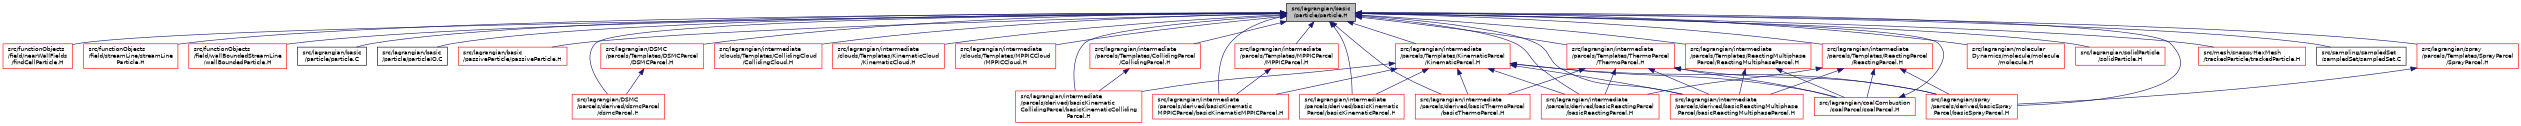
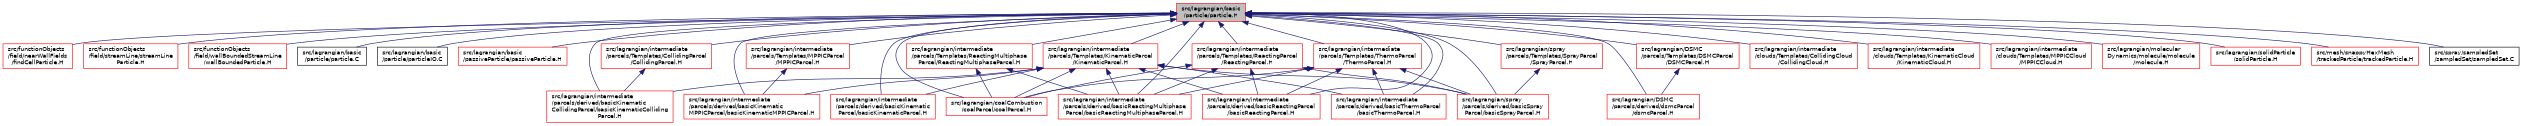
(1321, 12) -> (1211, 12)
(1683, 21) -> (898, 48)
(2361, 56) -> (2474, 56)
